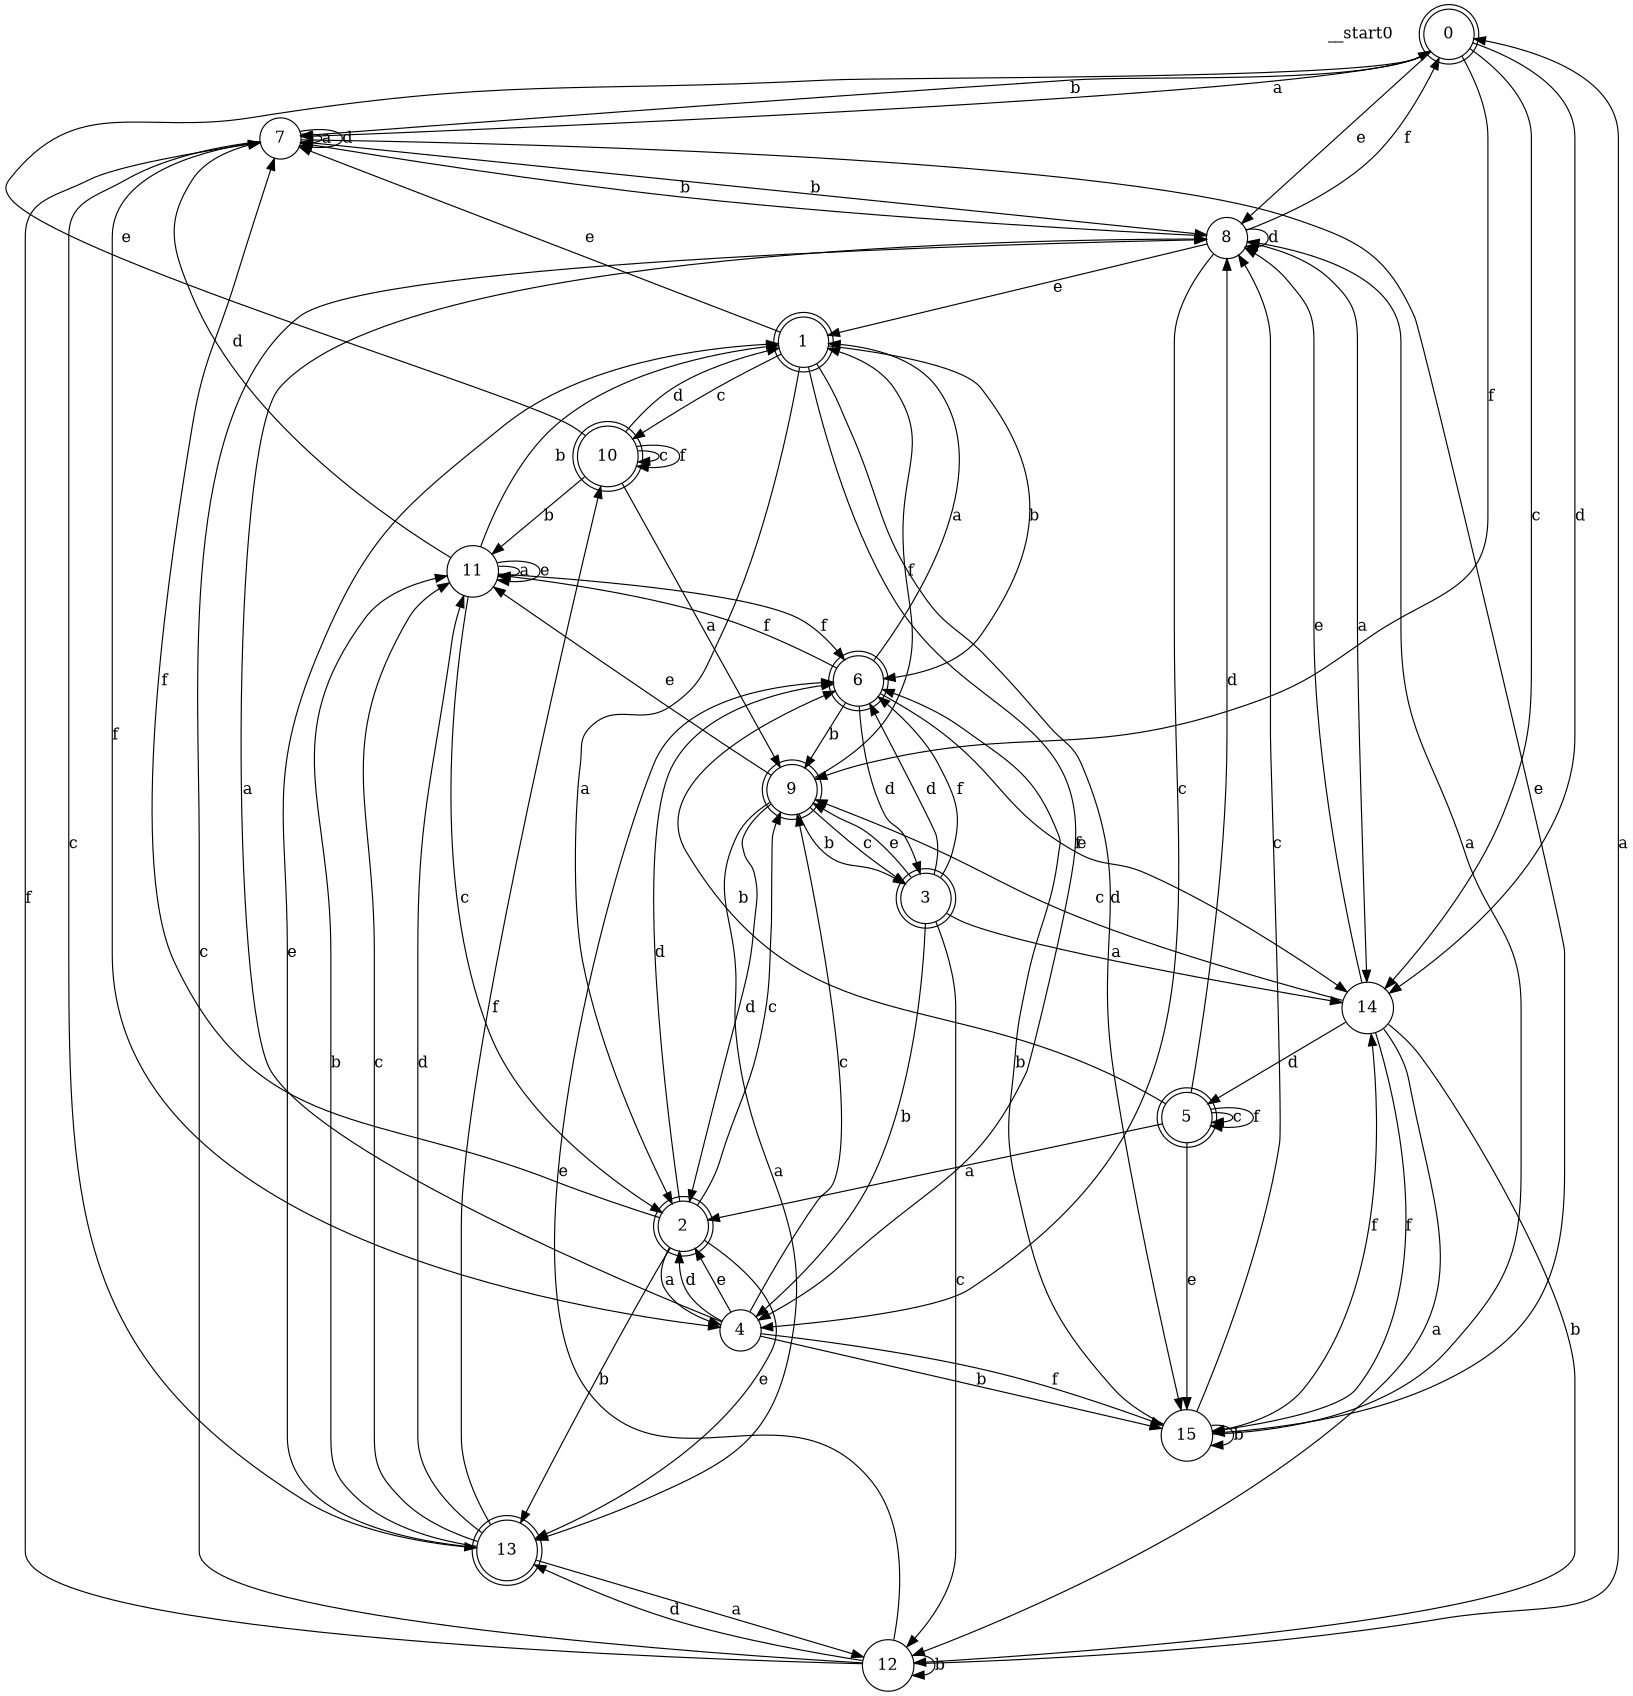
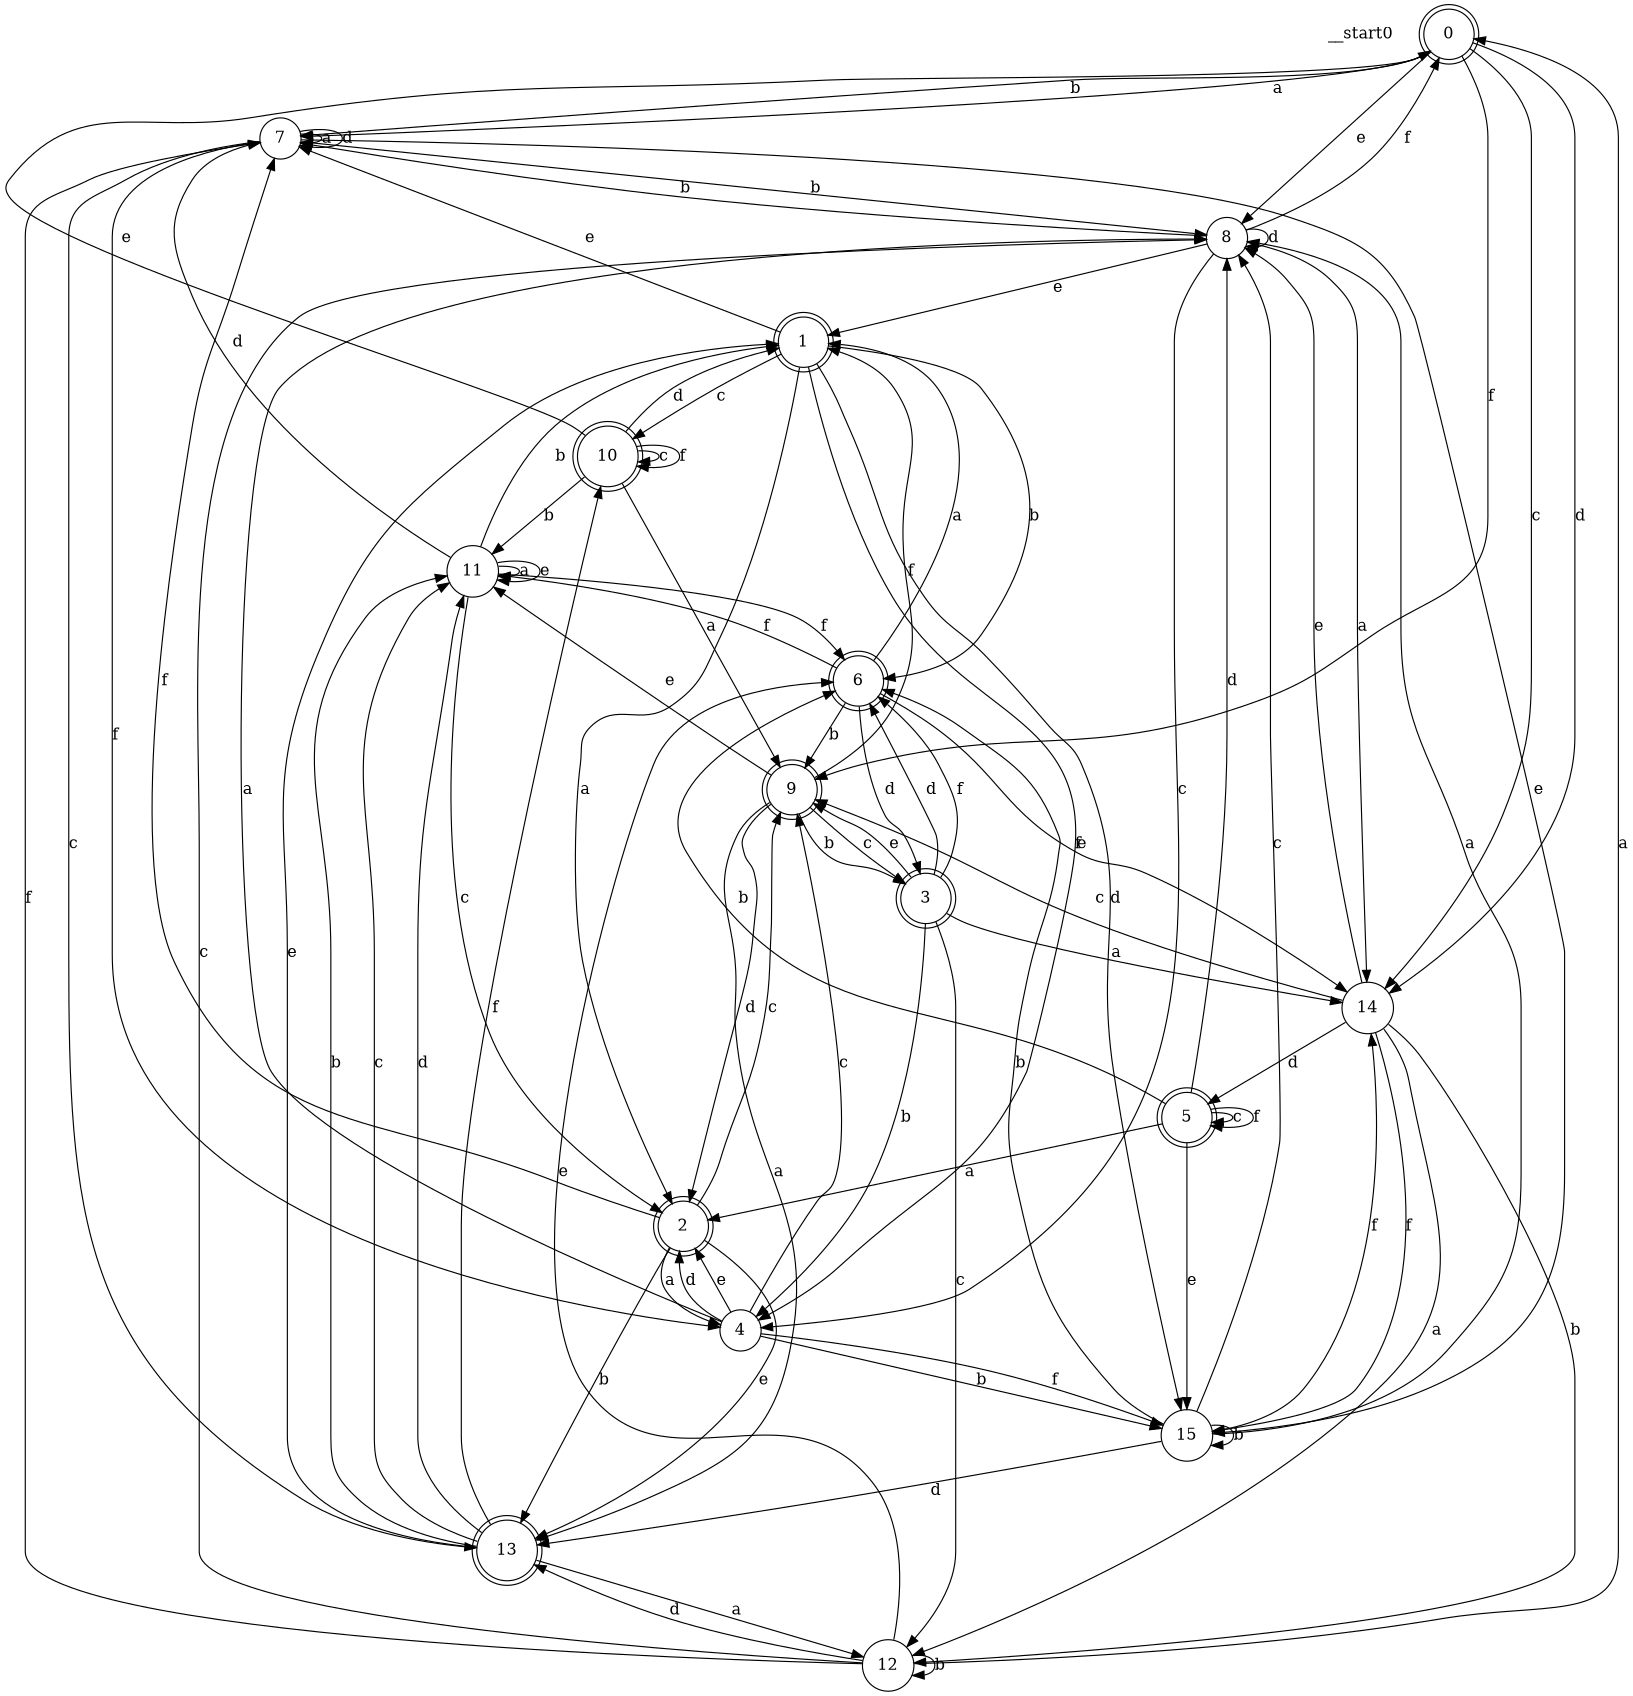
(654, 895) -> none
none -> (856, 1496)
